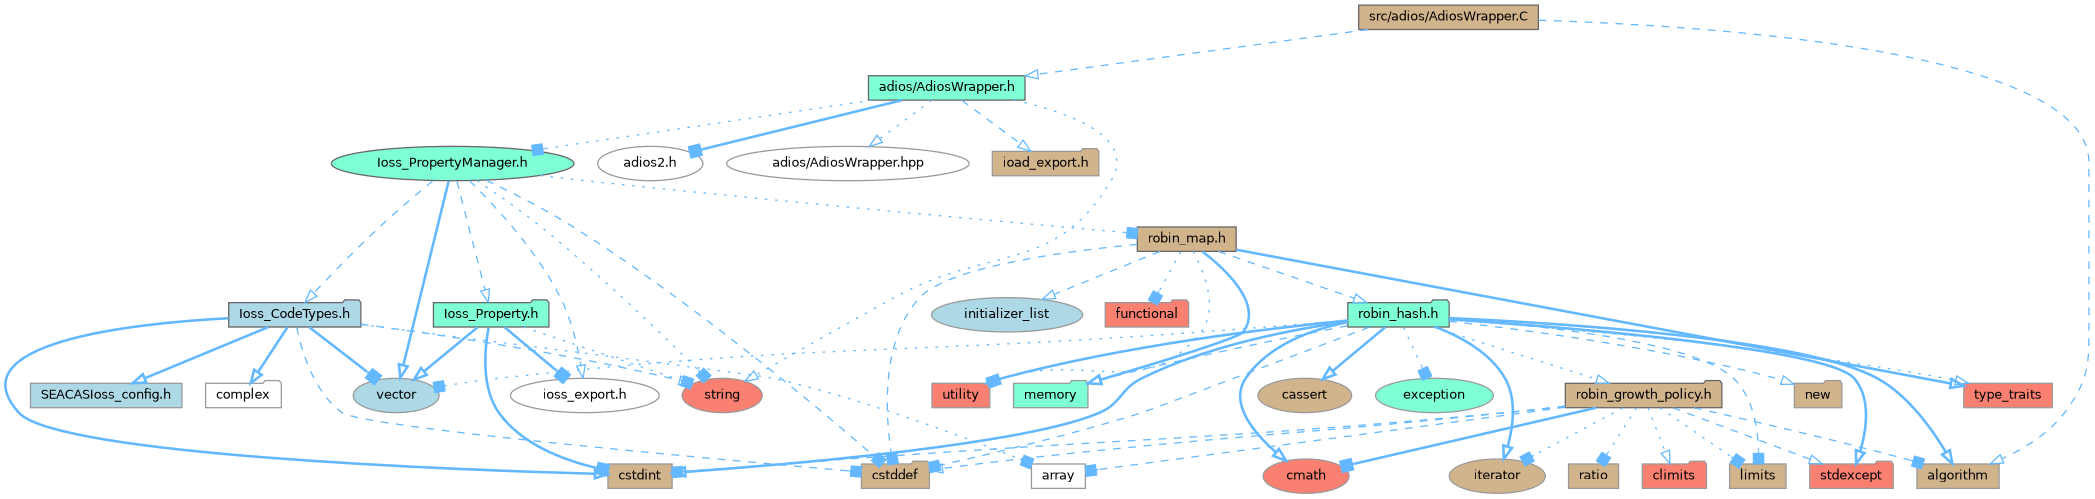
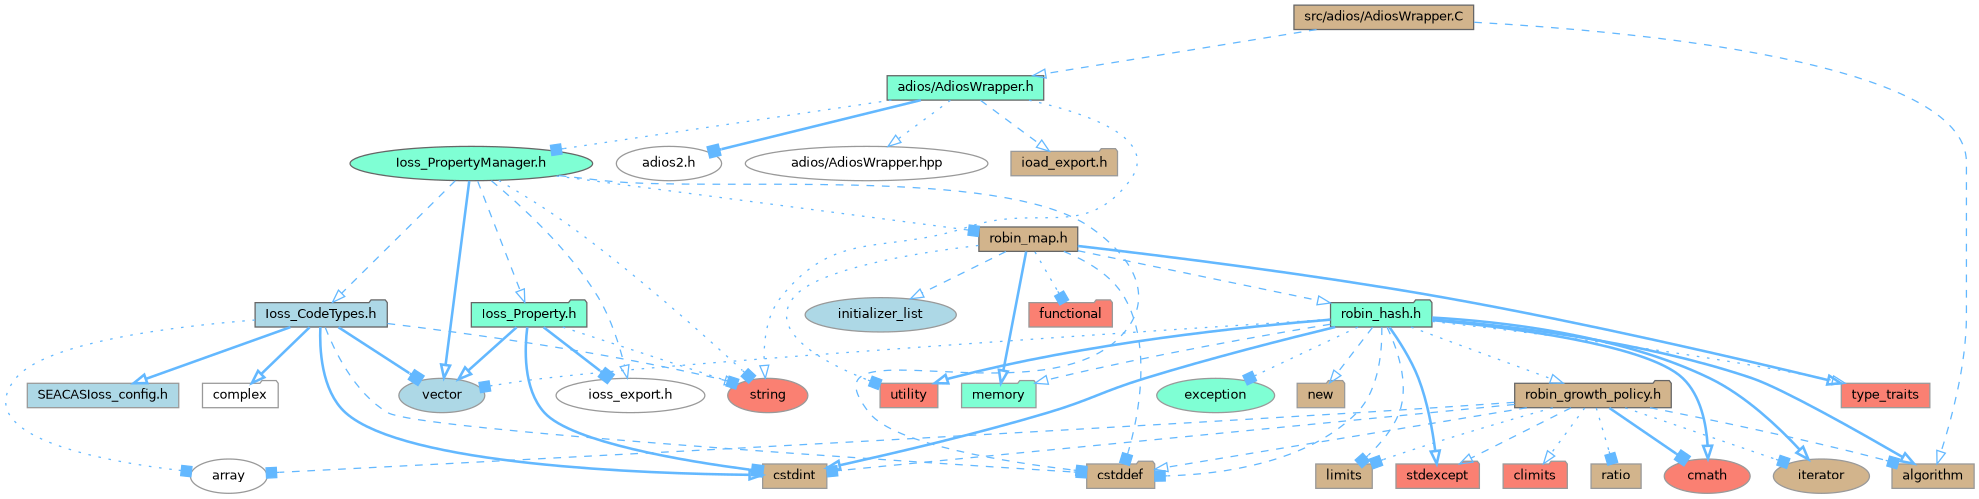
(1305, 395) -> none
(1058, 476) -> (229, 476)
